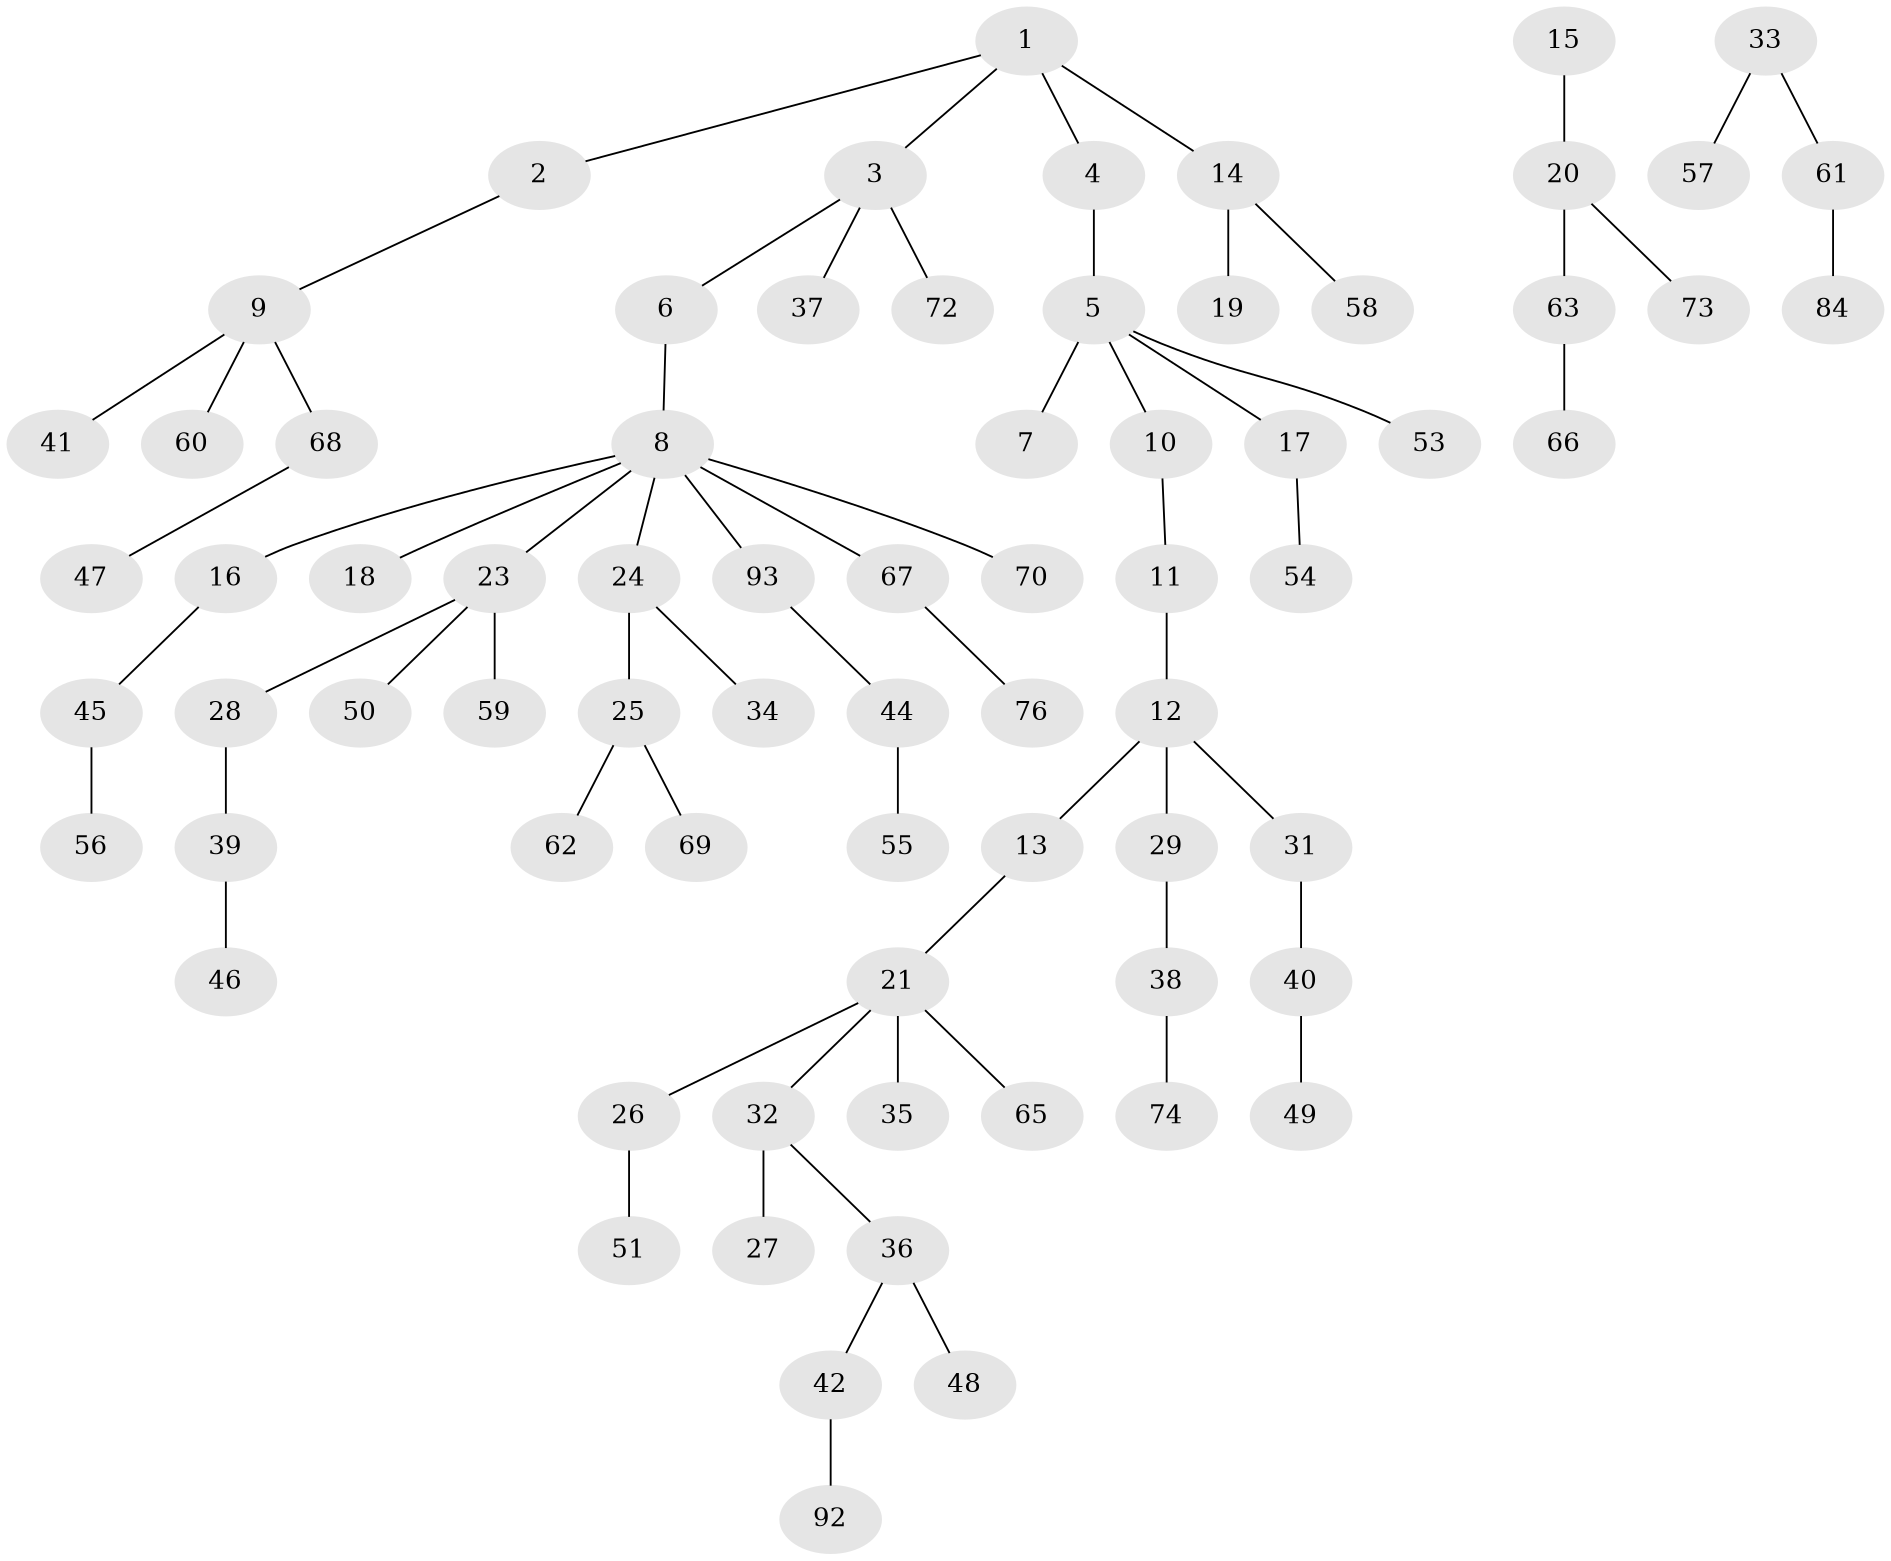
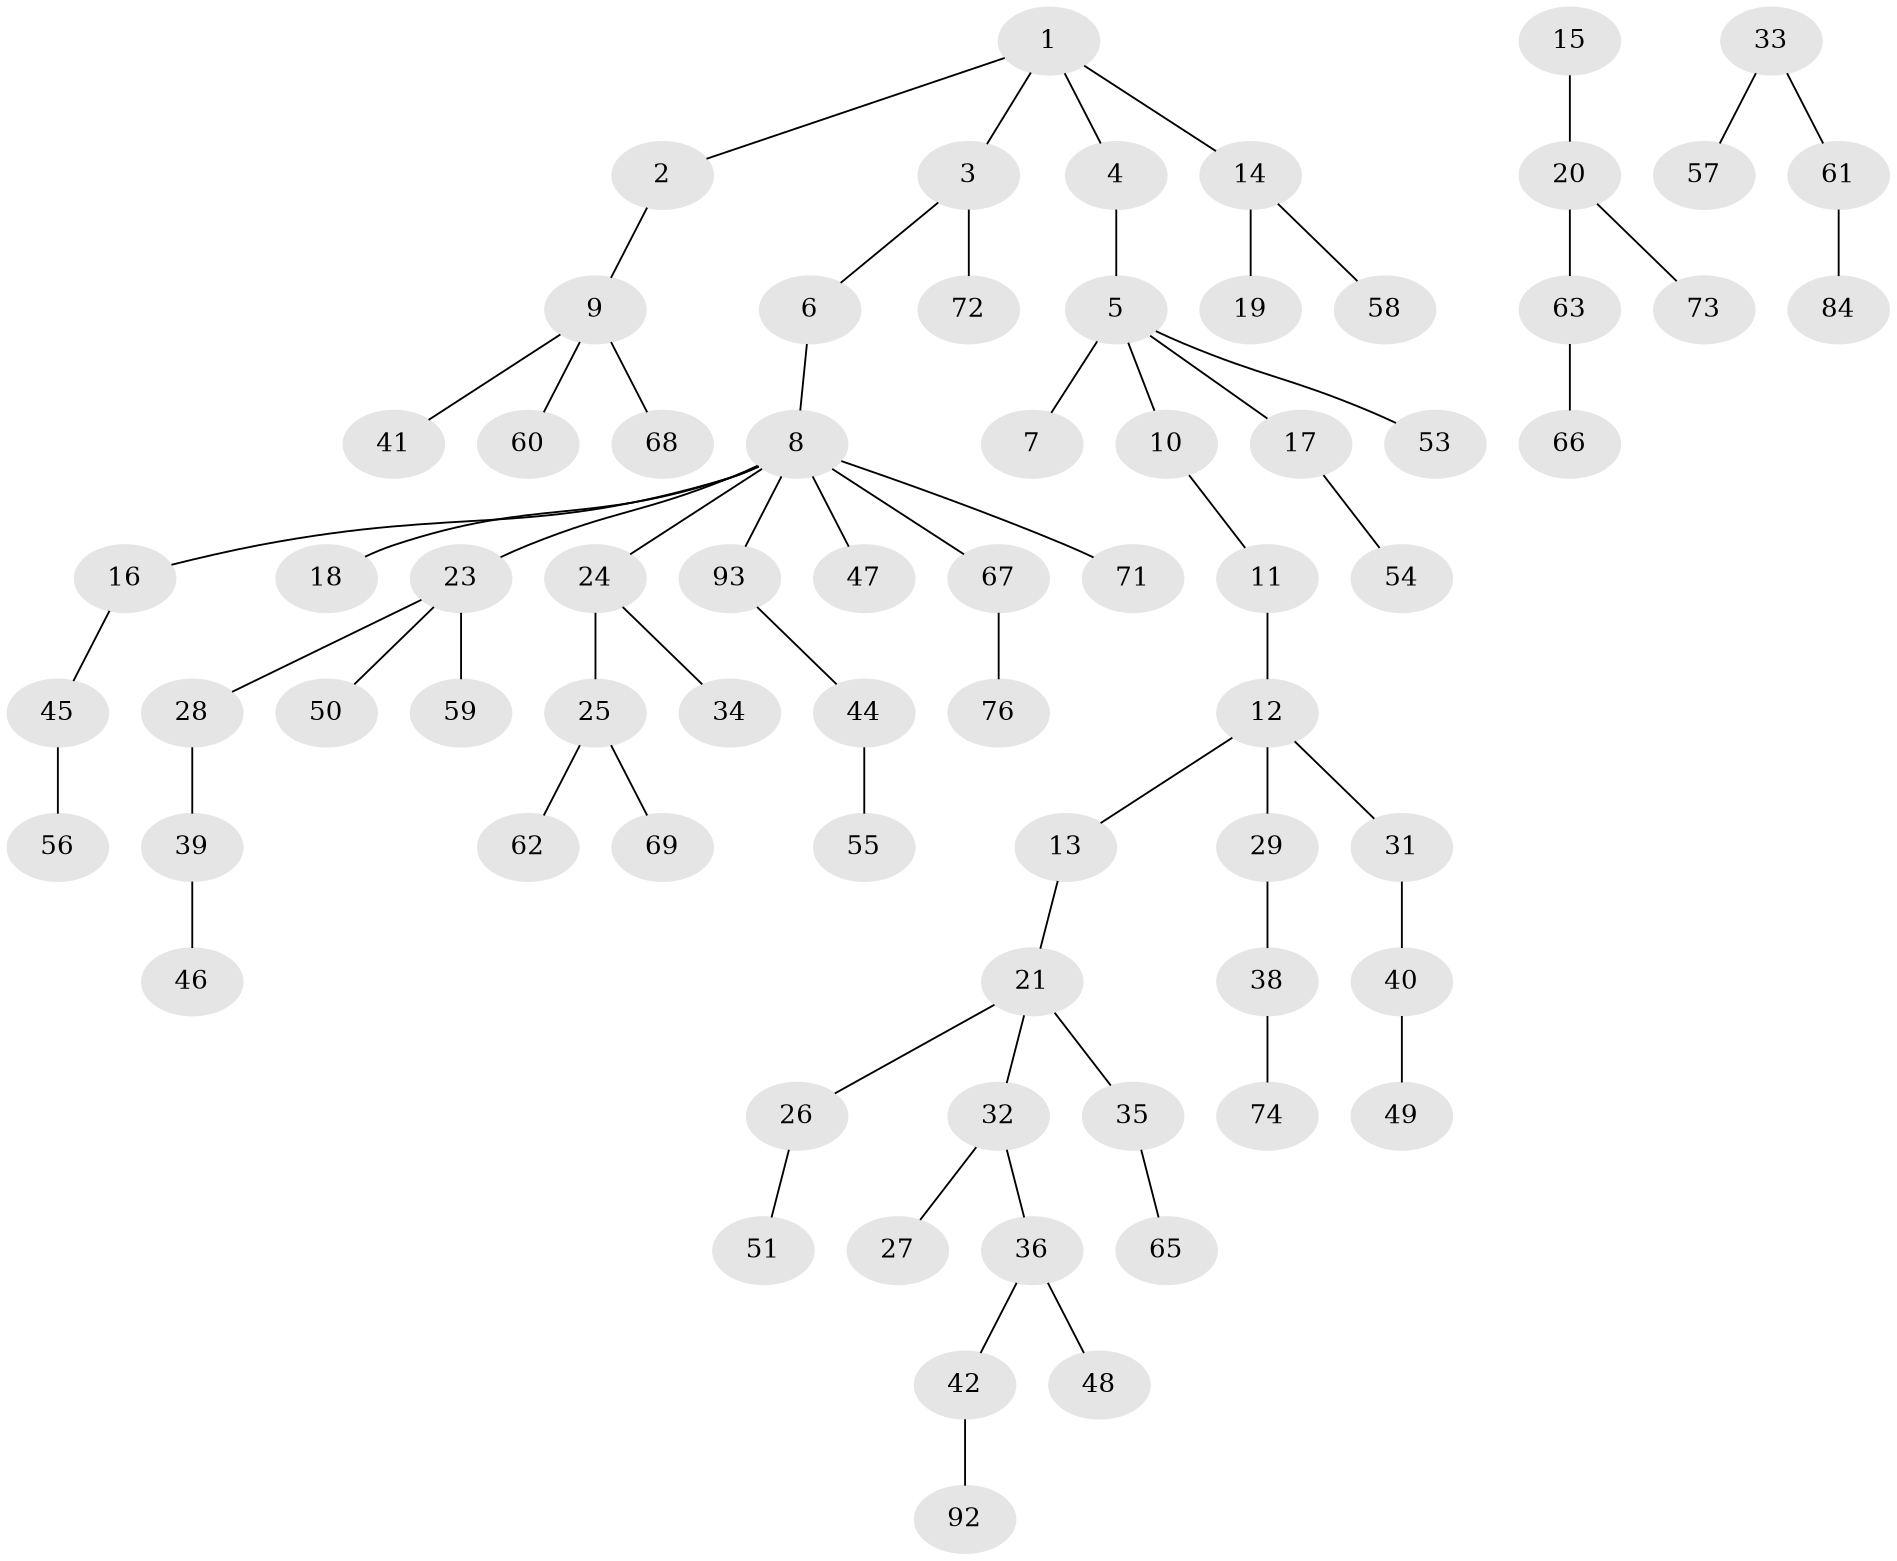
(808, 310) -> none
(209, 511) -> (831, 512)
(1032, 579) -> (1133, 579)
(965, 1049) -> (1150, 1184)
